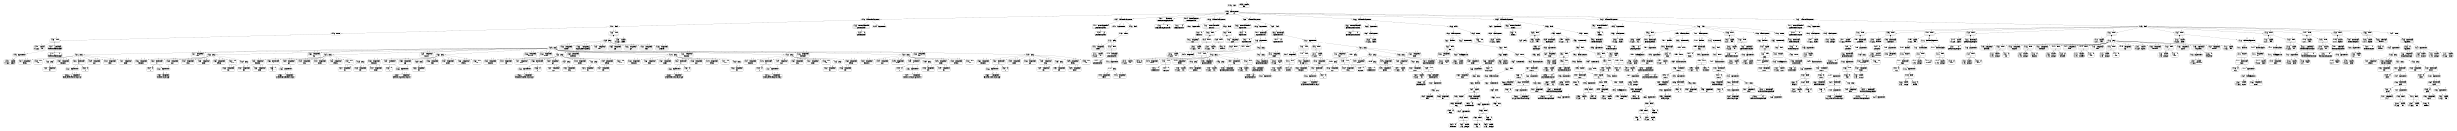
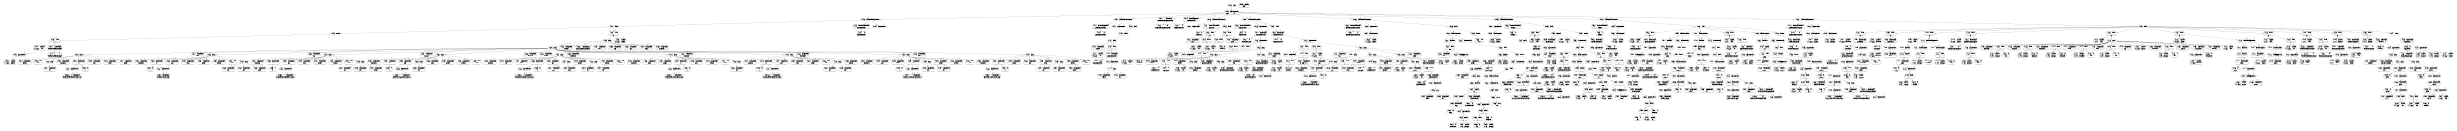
(1191, 21) -> (1191, 21)
